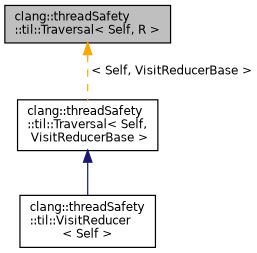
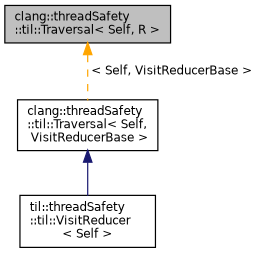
(88, 221) -> (88, 221)
